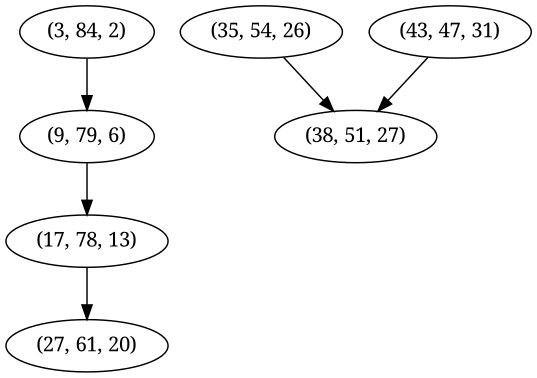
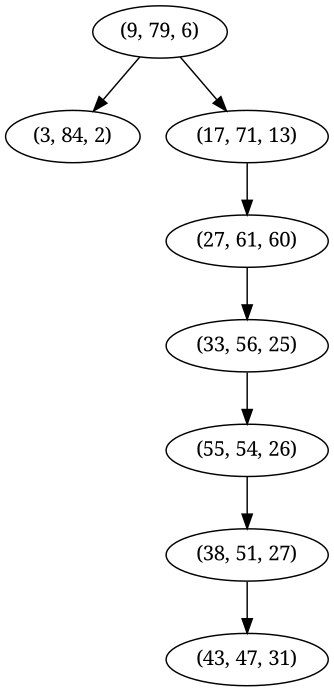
(261, 32) -> (247, 450)
(87, 77) -> (122, 78)
(408, 79) -> (247, 600)
(87, 241) -> (247, 137)
(87, 346) -> (247, 241)
none -> (247, 346)
